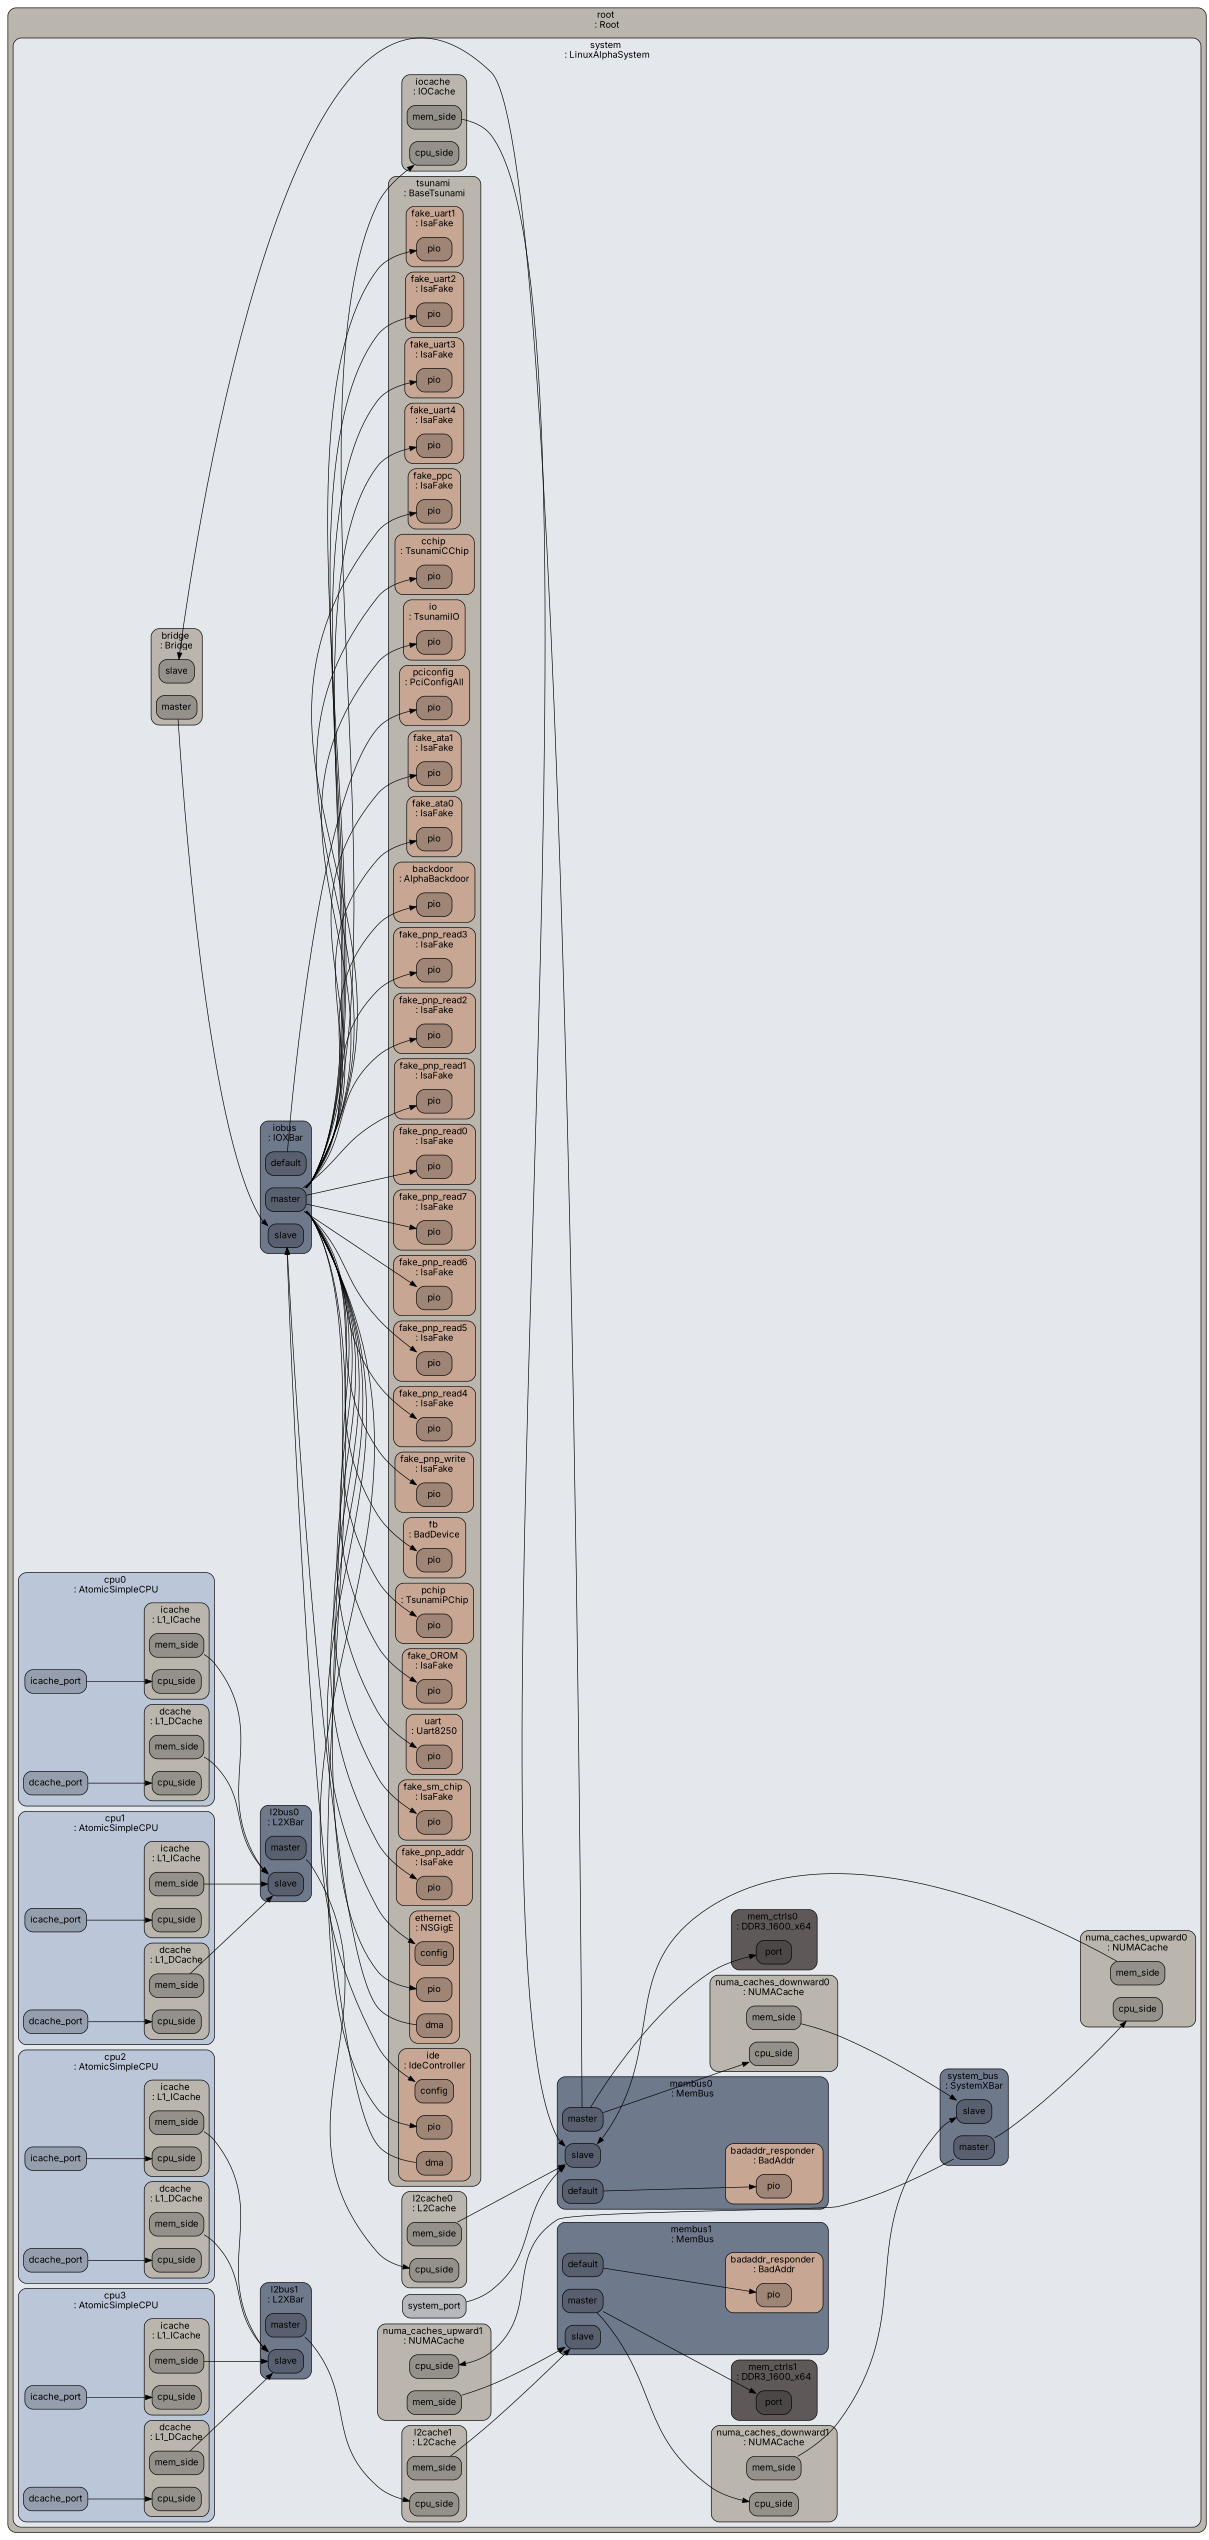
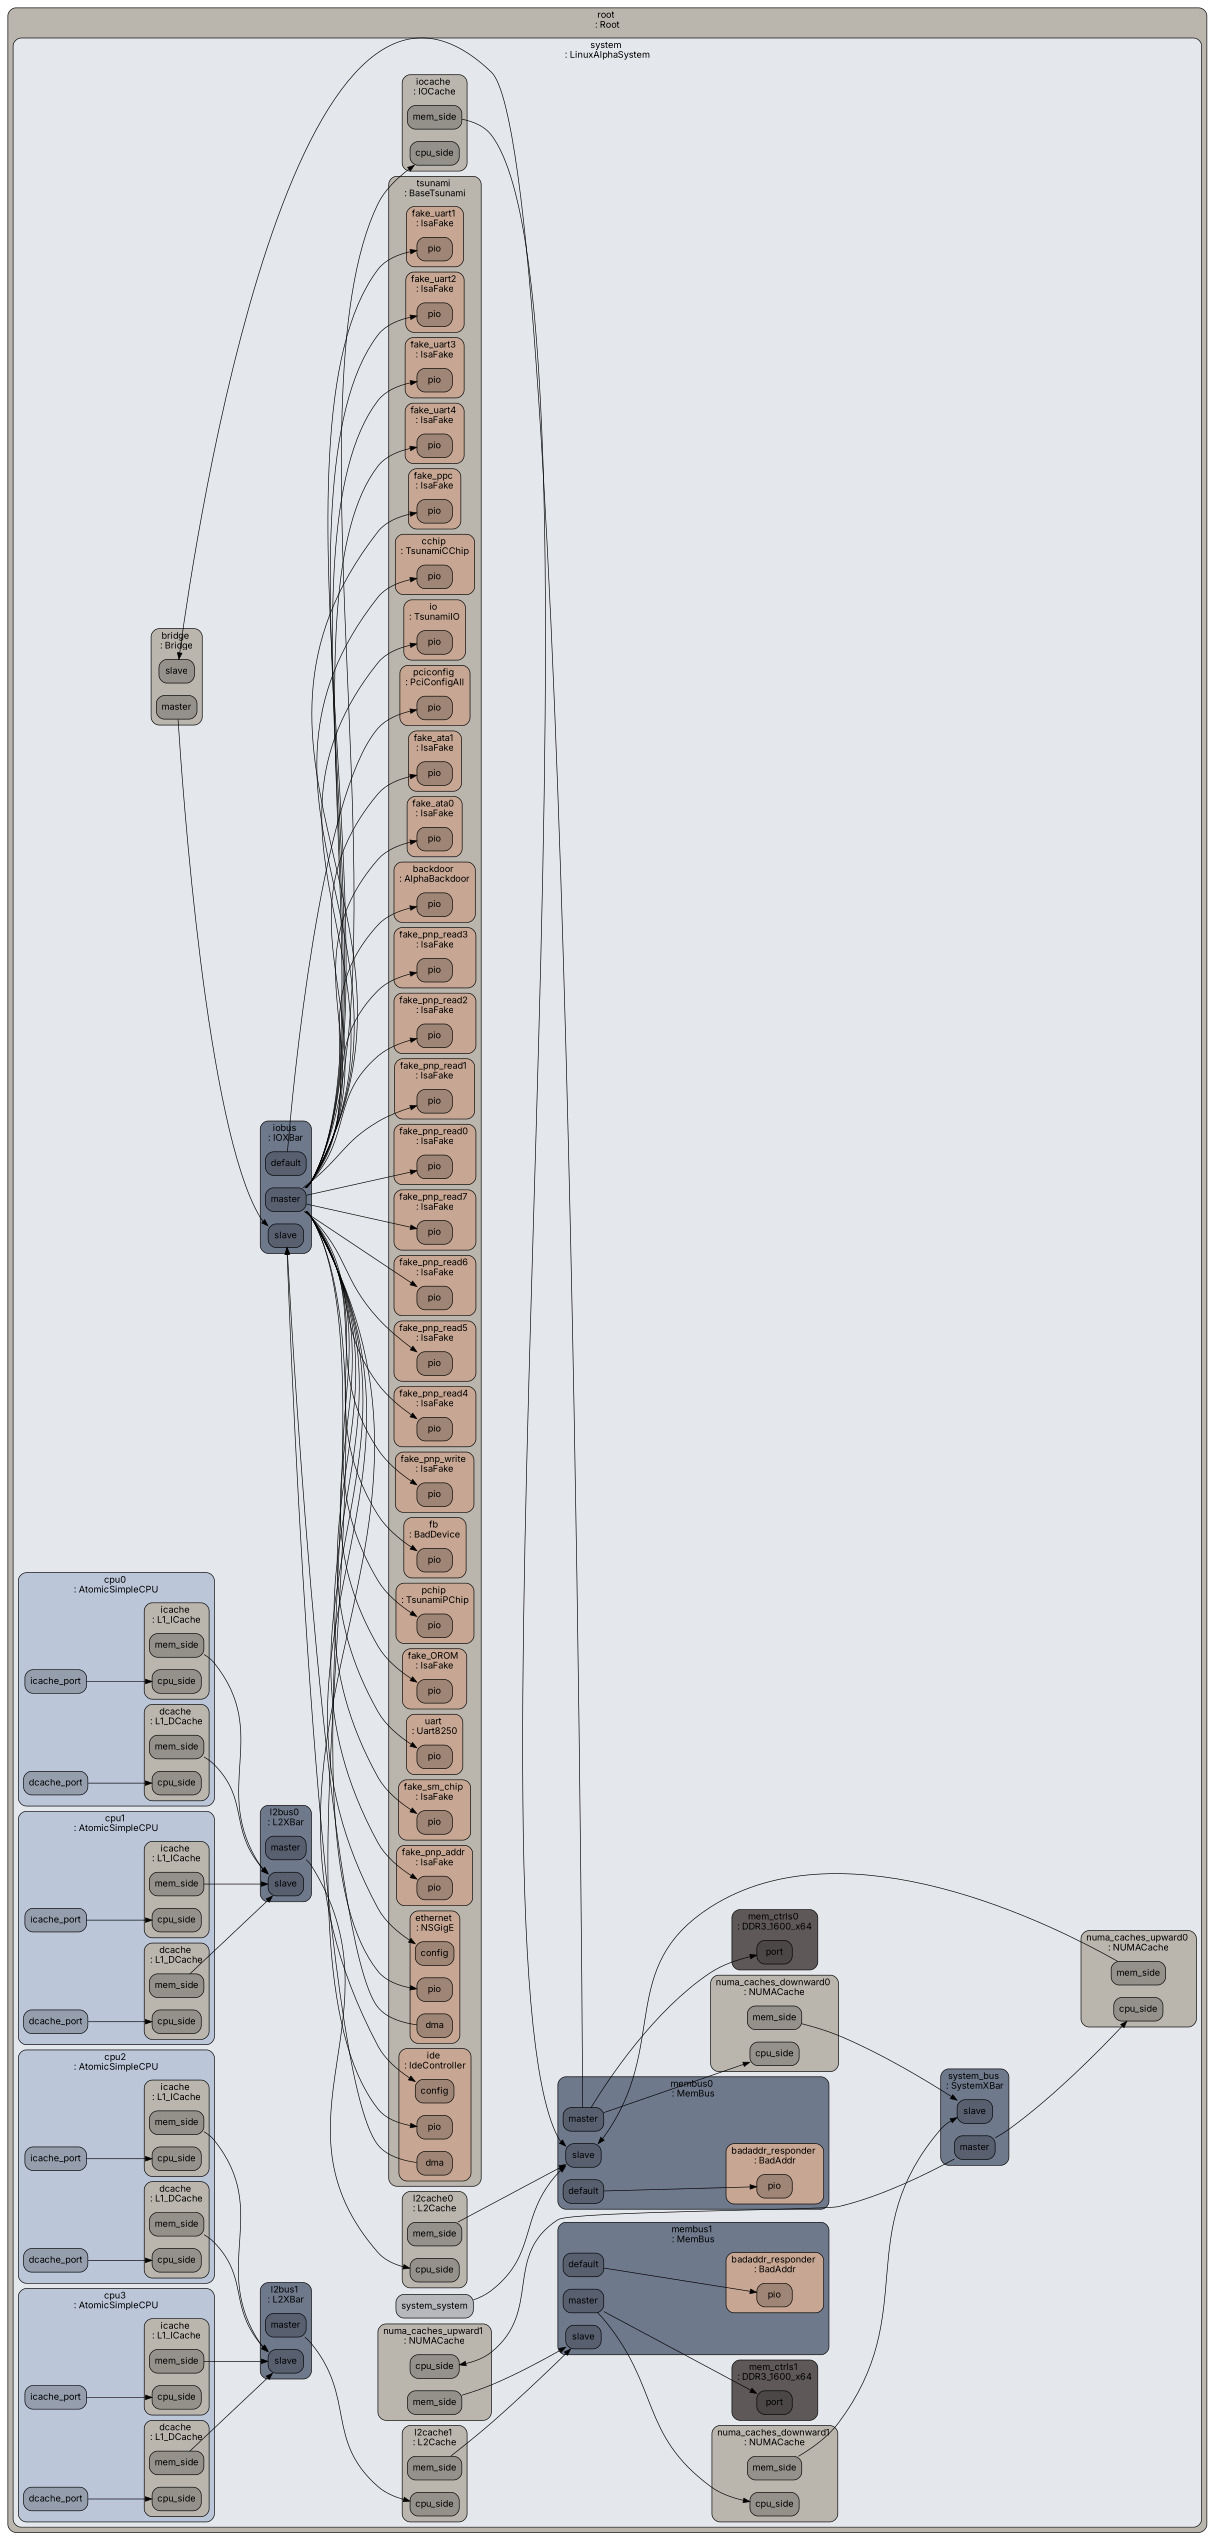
(434, 2306) -> (435, 2306)
